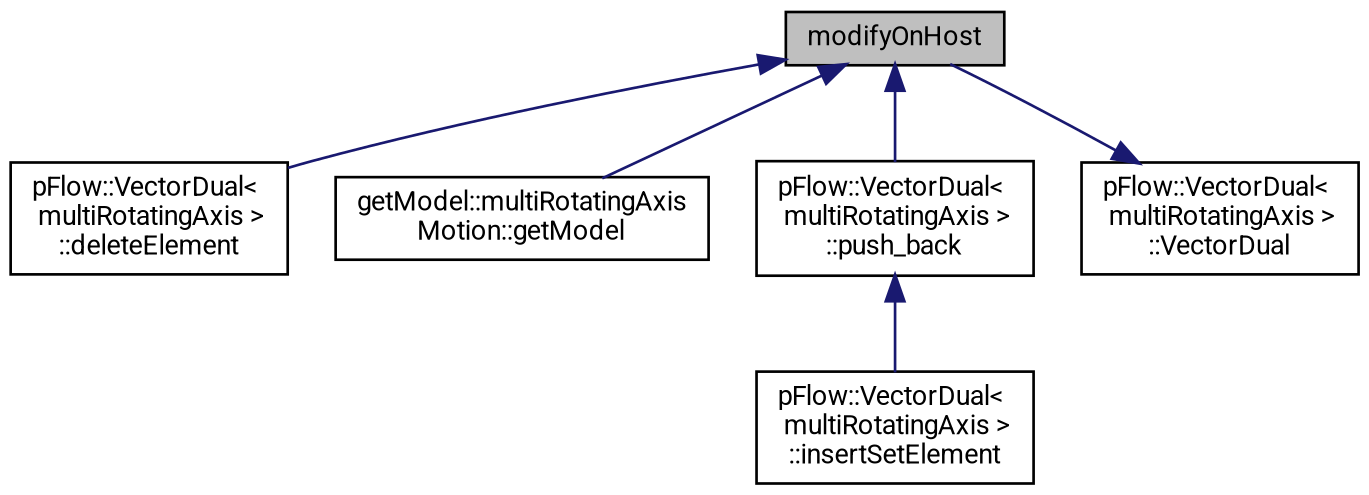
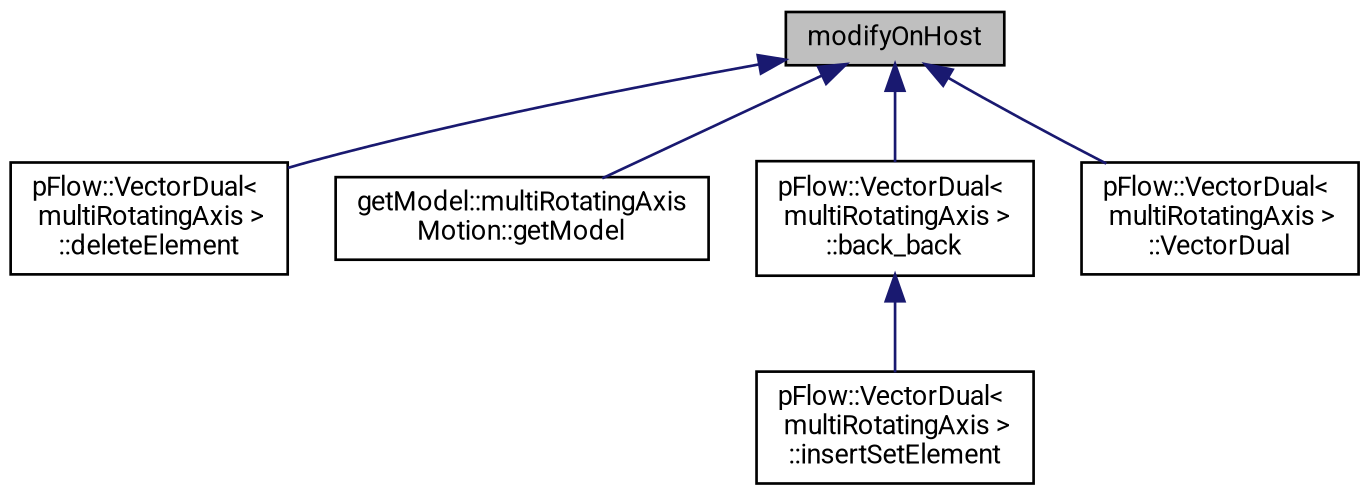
(1034, 106) -> (1027, 122)
(895, 218) -> (895, 218)
